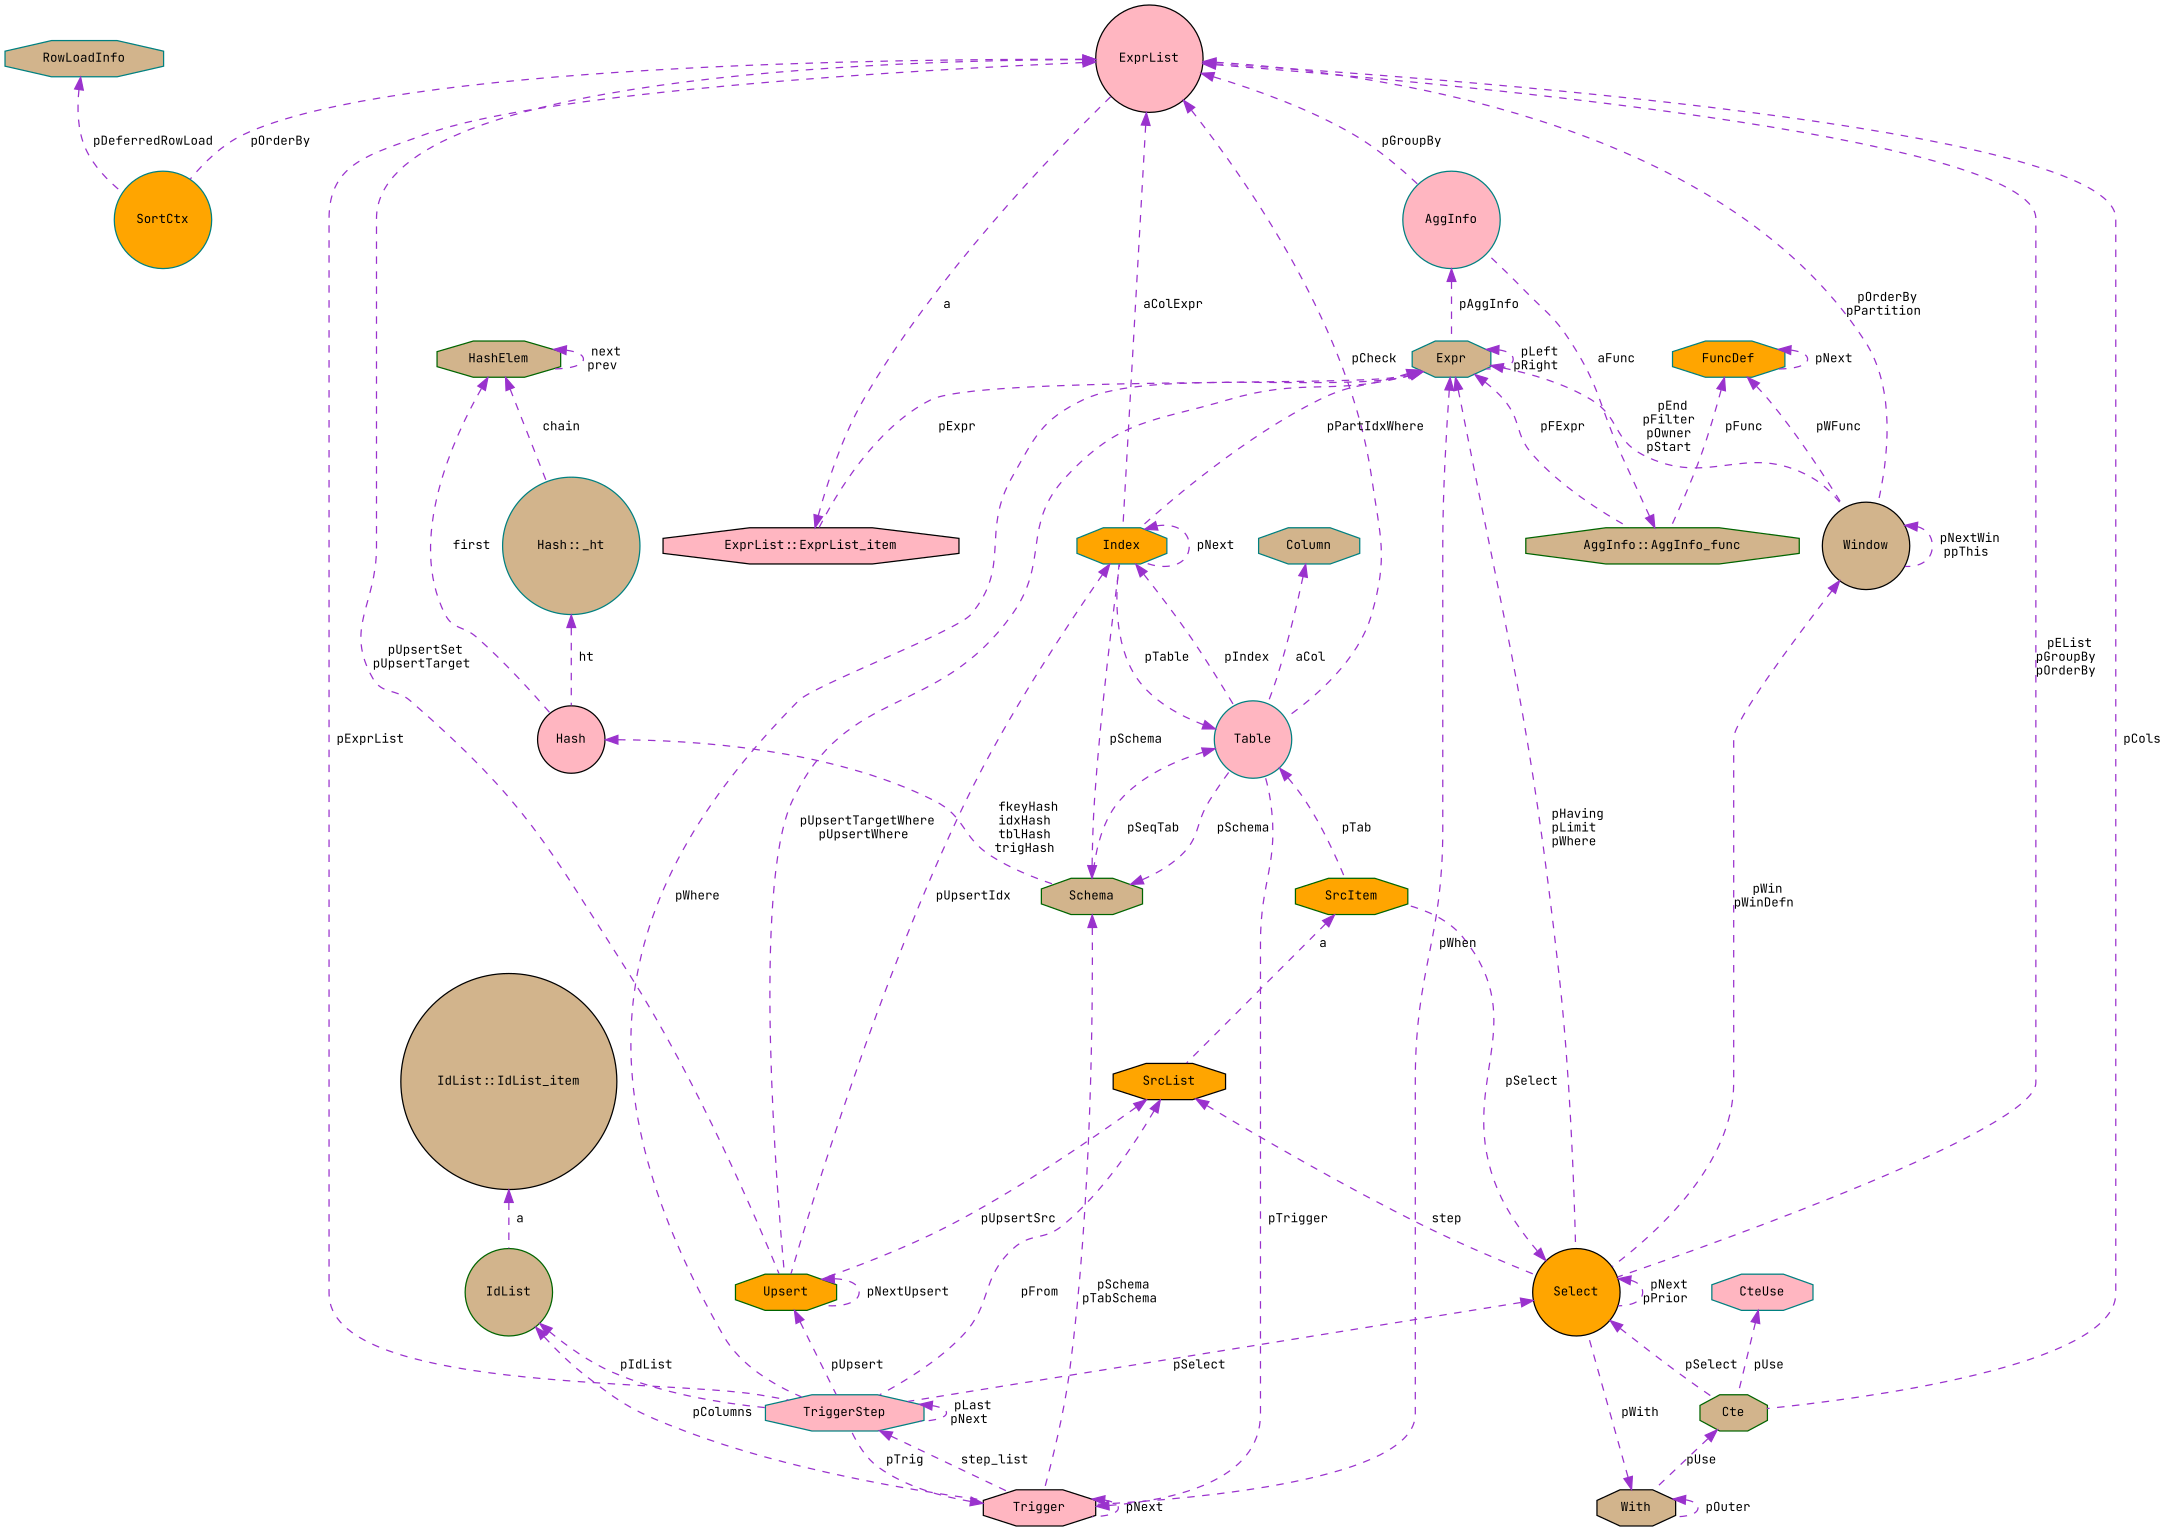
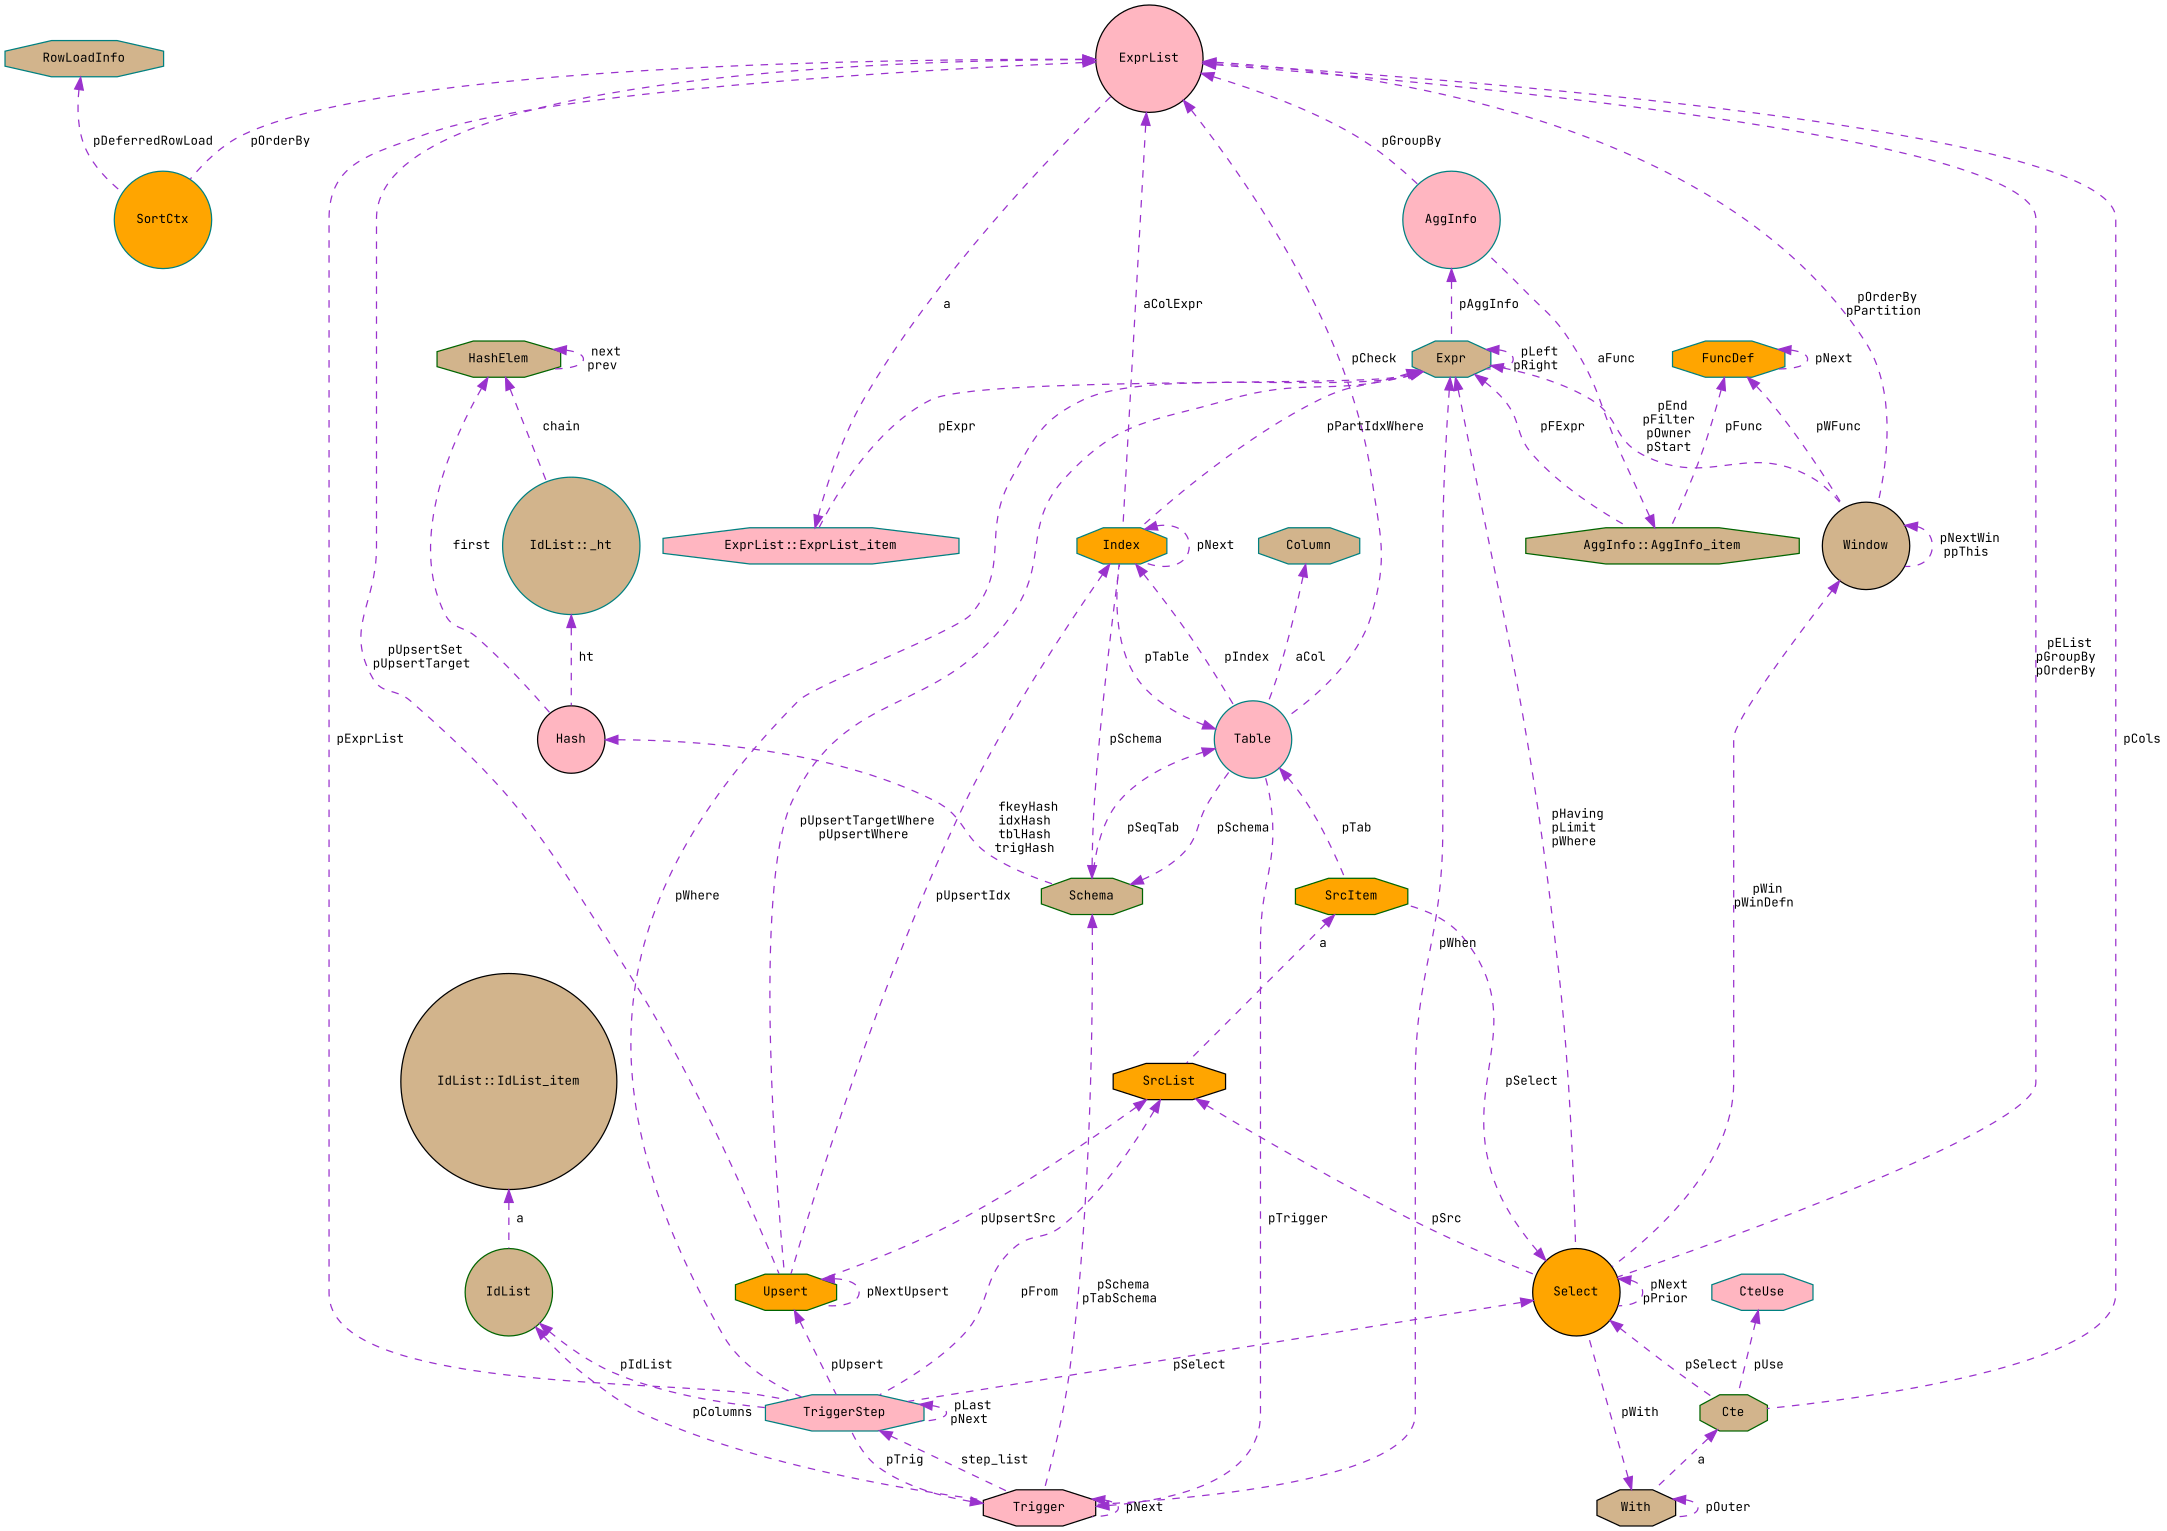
(571, 546) -> (571, 546)
(811, 546) -> (811, 546)
(1663, 546) -> (1663, 546)
(1443, 1219) -> (1443, 1219)
(1698, 1460) -> (1698, 1460)
